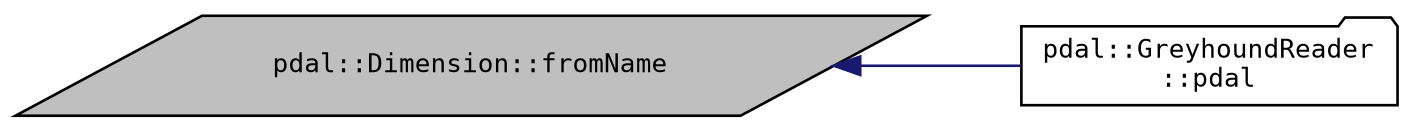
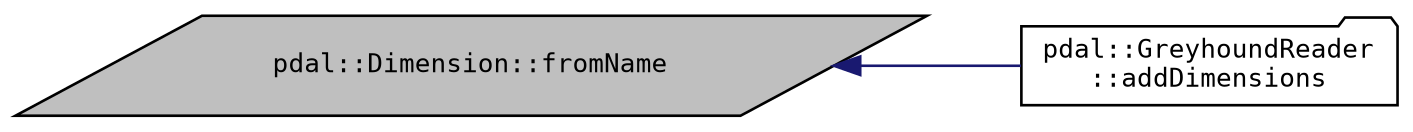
(1209, 66) -> (1209, 66)
